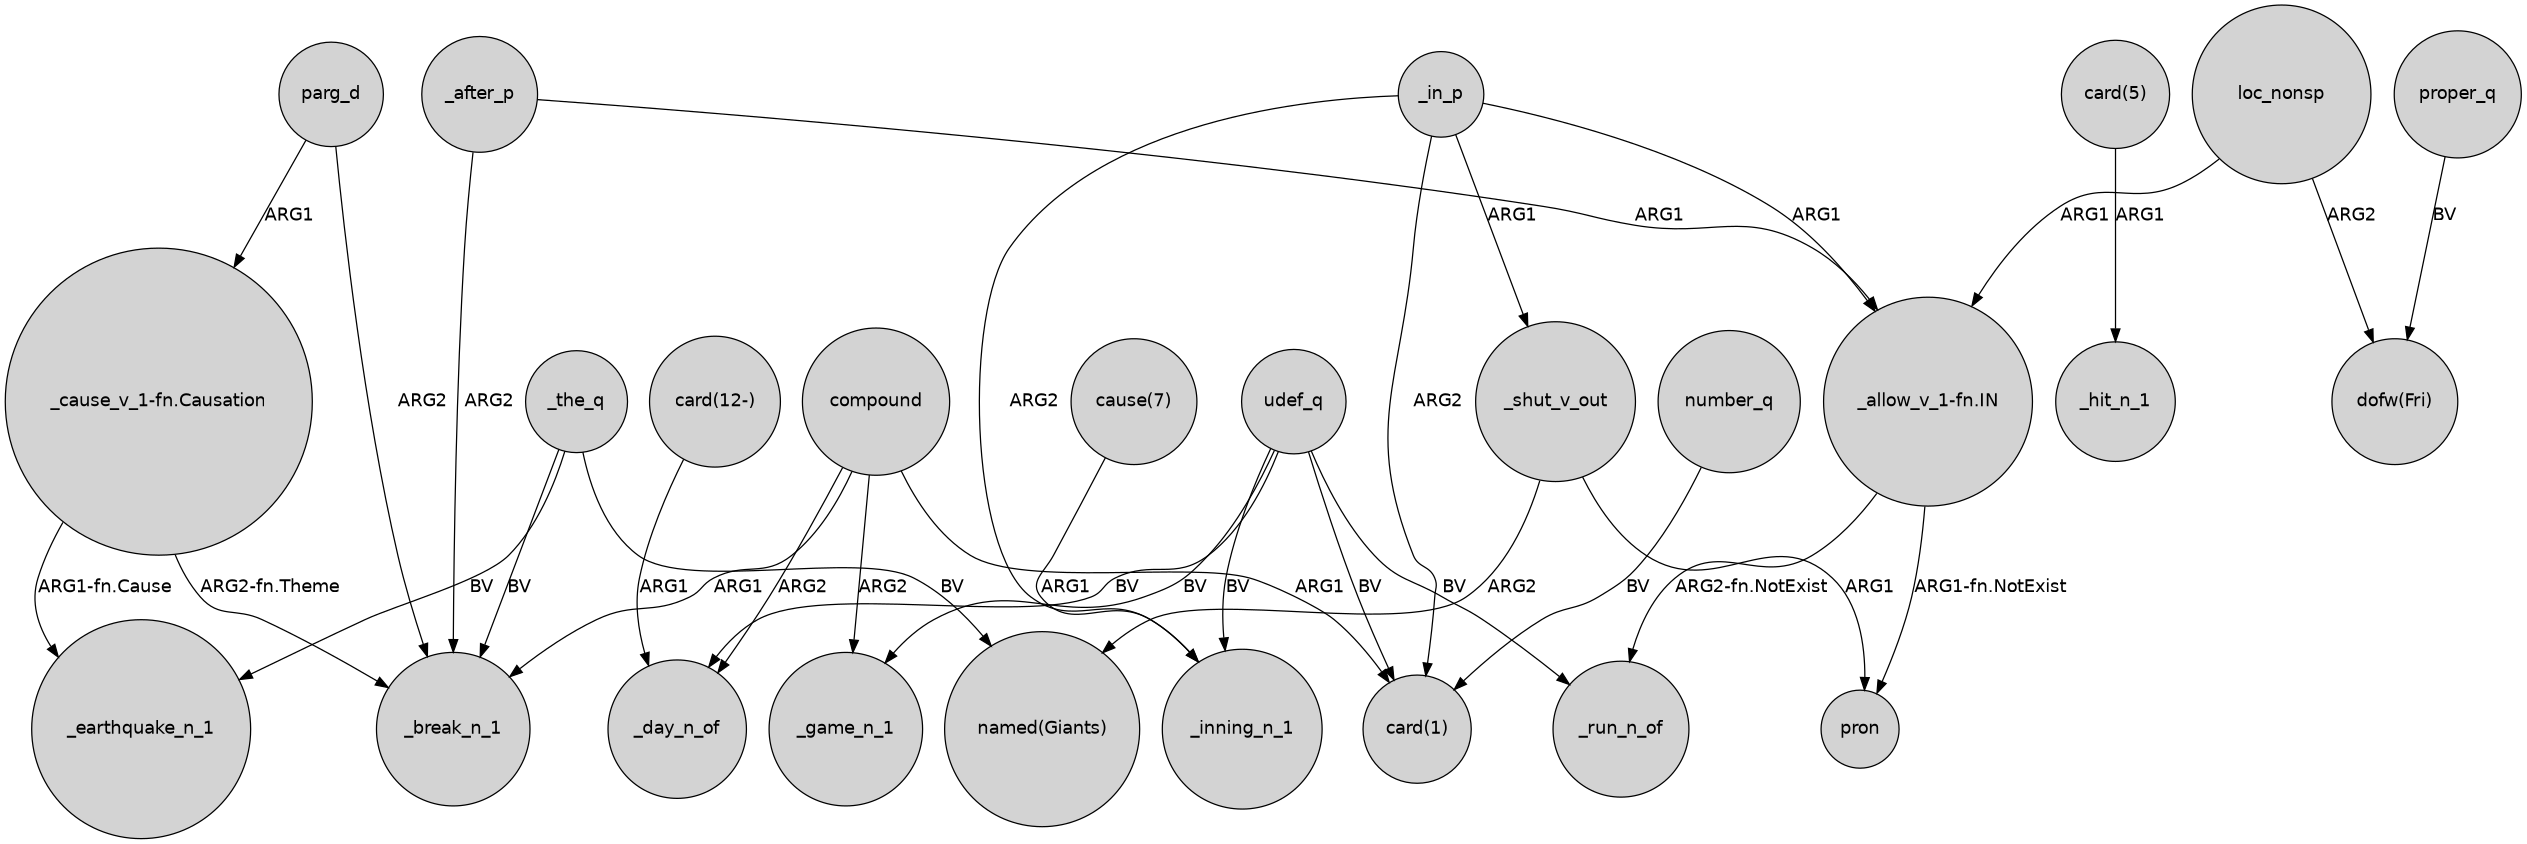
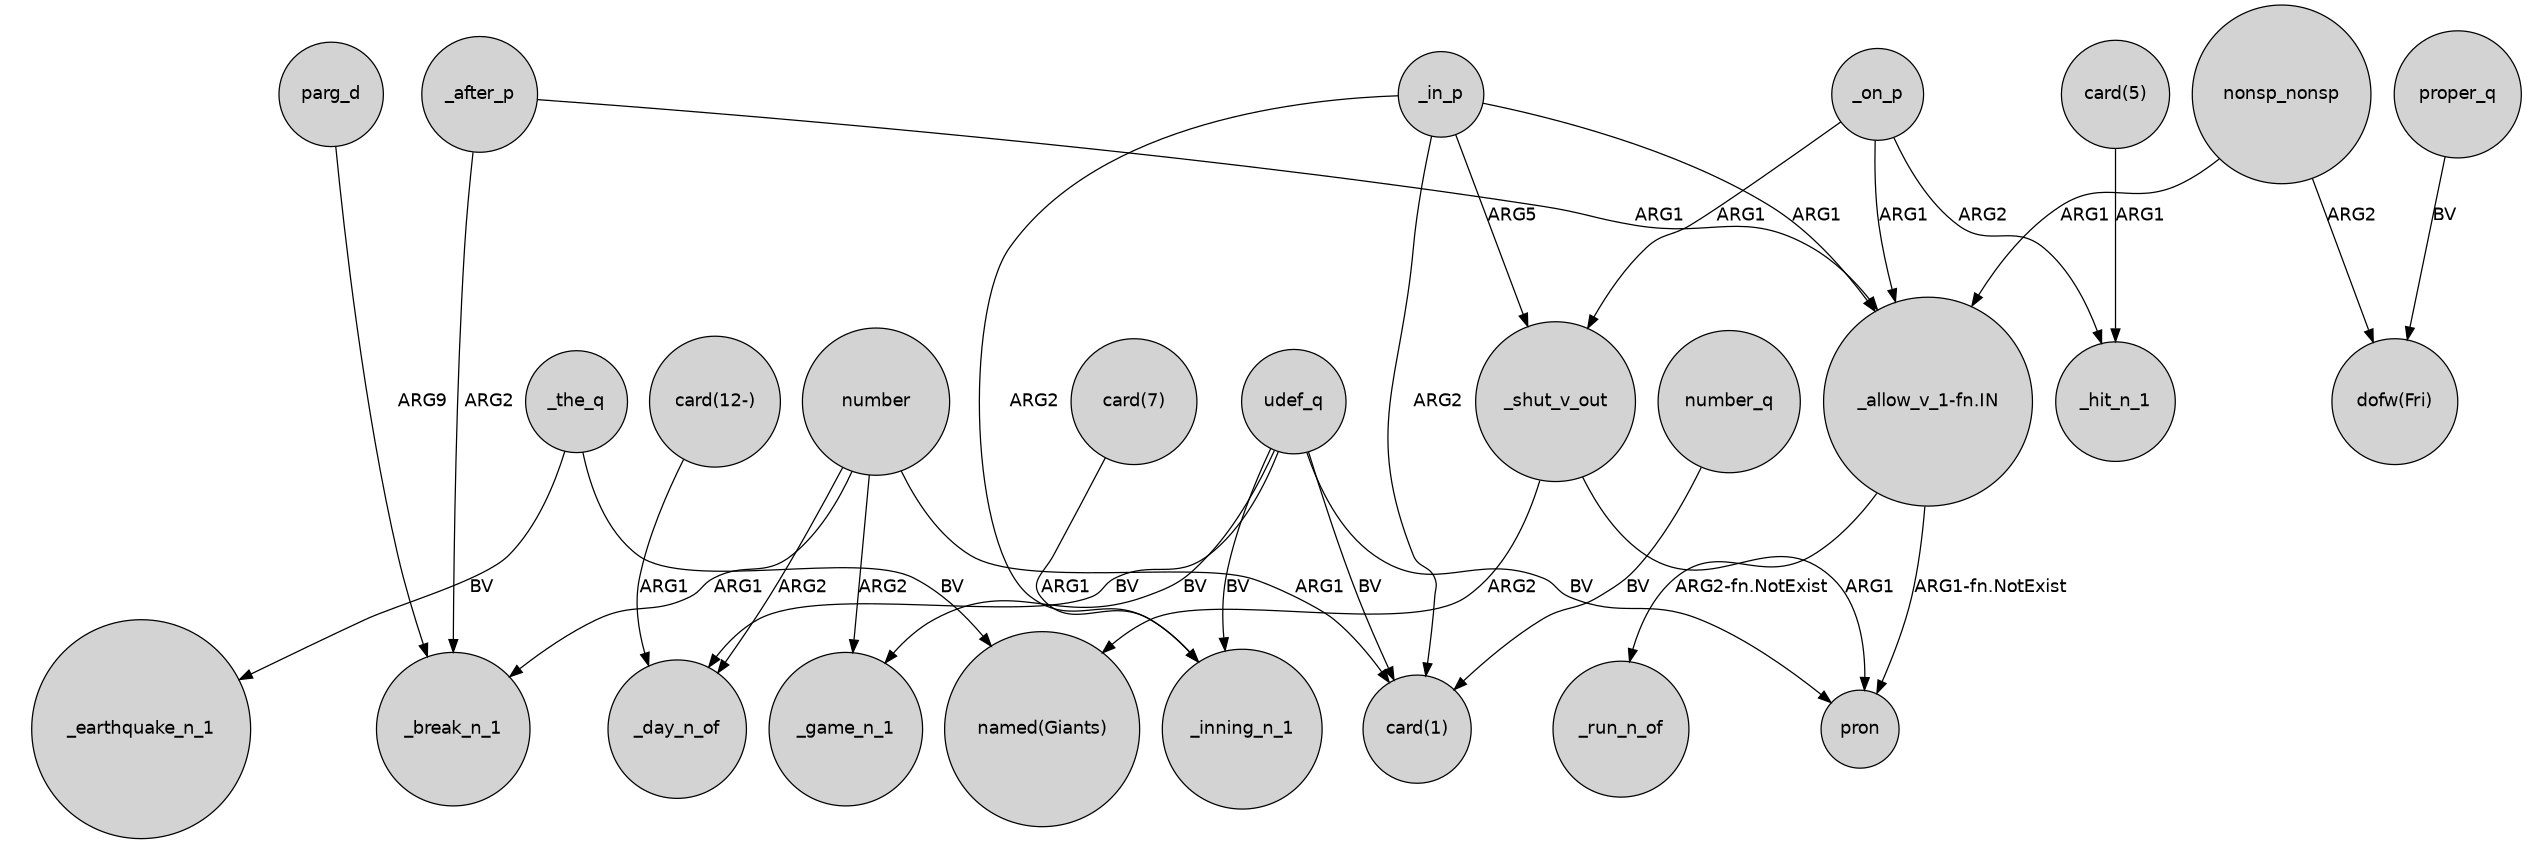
none -> (1878, 94)
(2282, 94) -> (2282, 94)
(1513, 216) -> (1513, 216)
(159, 402) -> none
(423, 402) -> (423, 402)
(876, 402) -> (876, 402)
(1134, 402) -> (1134, 402)
(518, 557) -> none
(1415, 583) -> (1548, 580)
